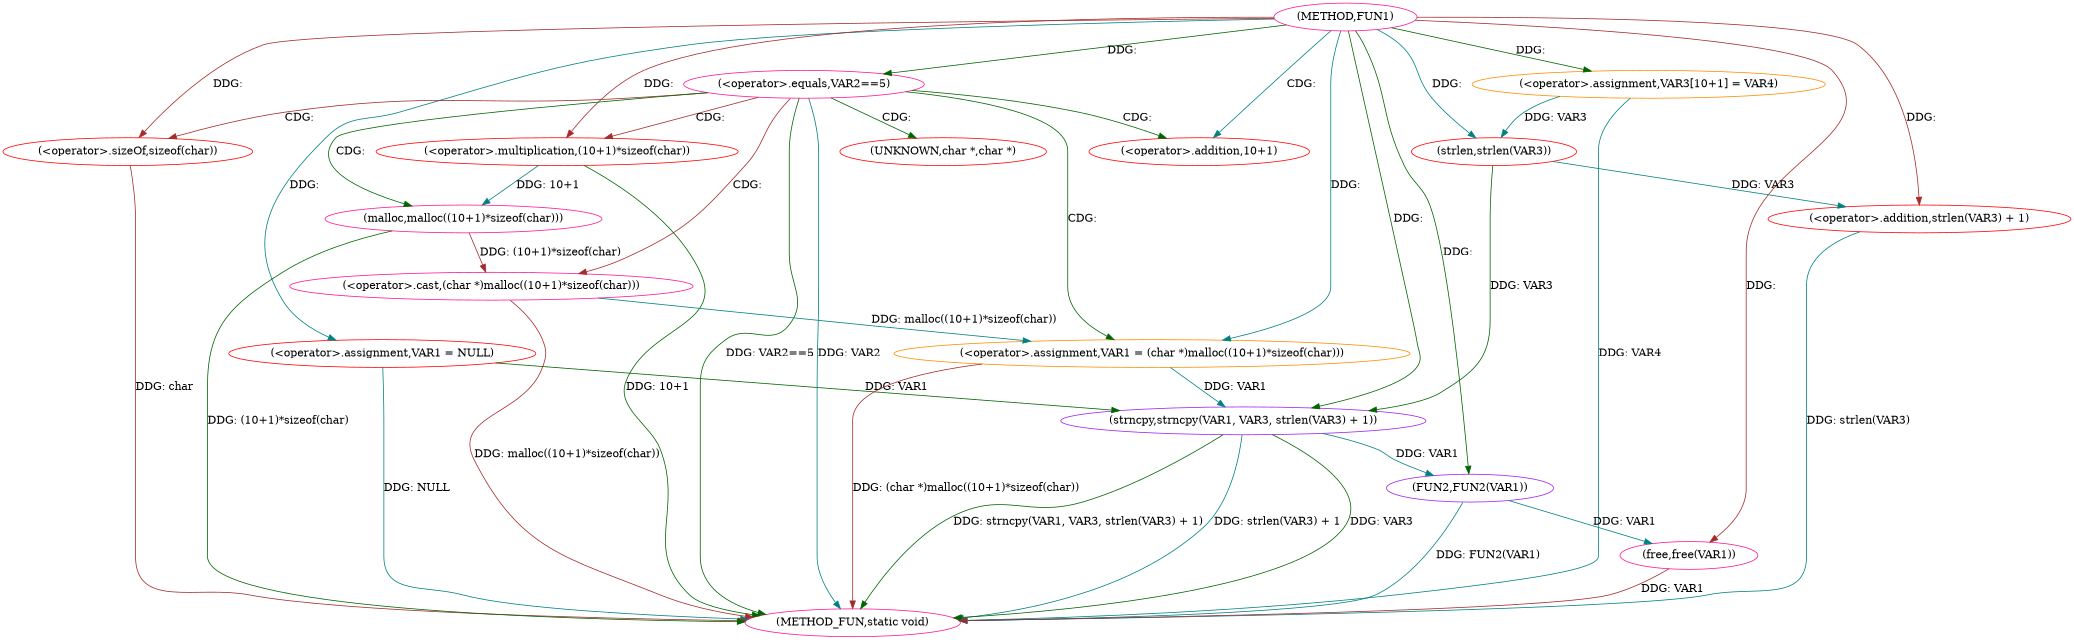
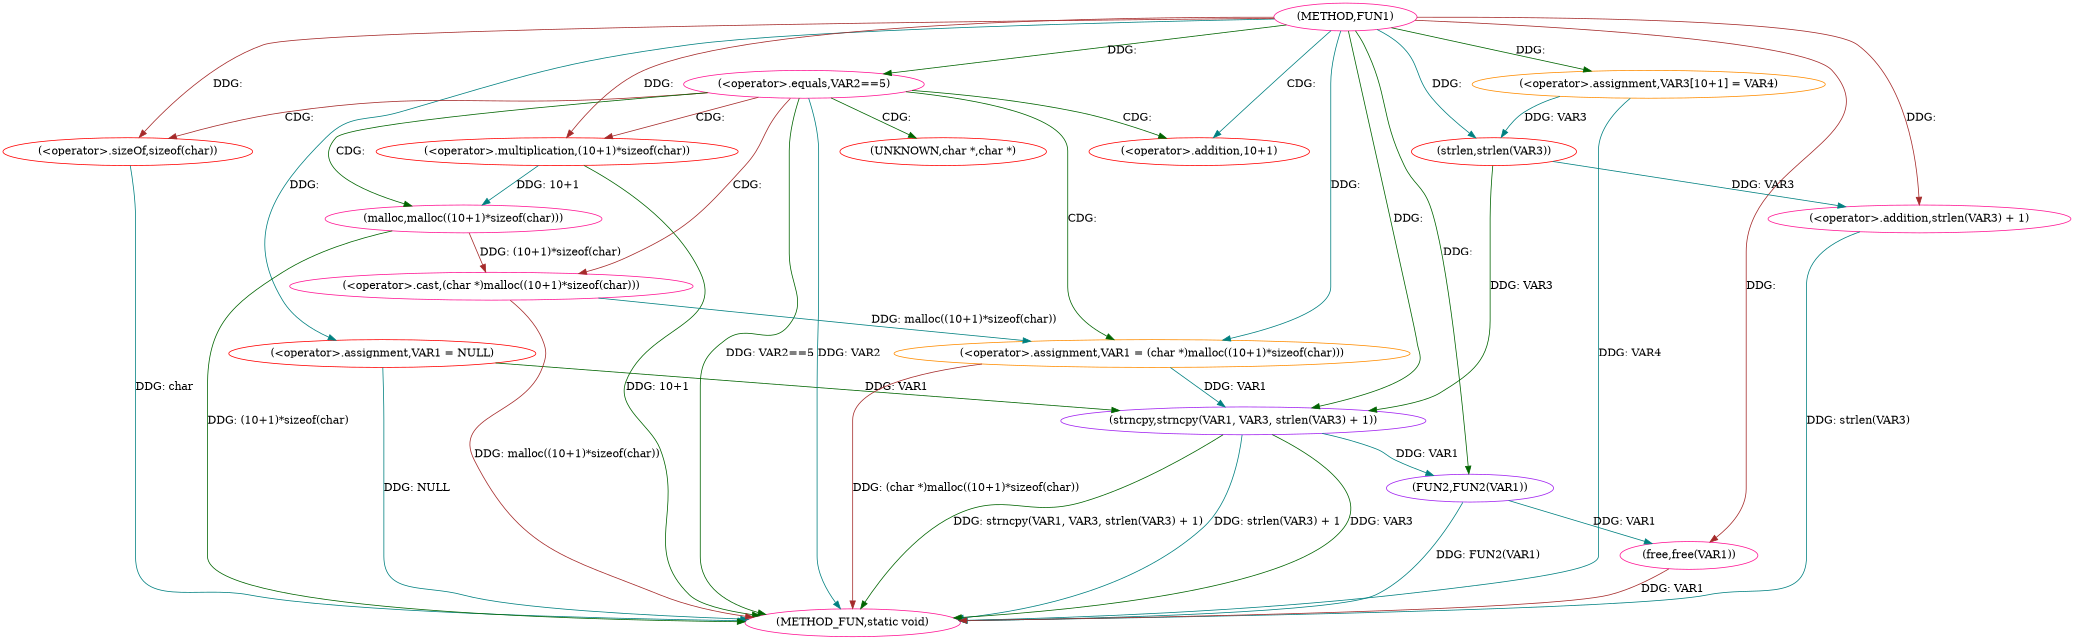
(1919, 219) -> (1919, 219)
(231, 593) -> (231, 593)
